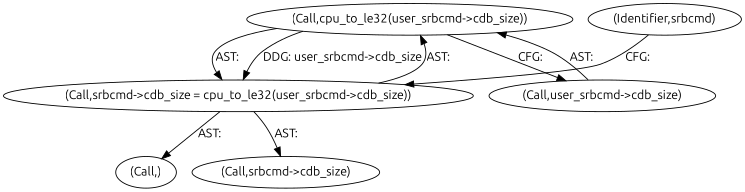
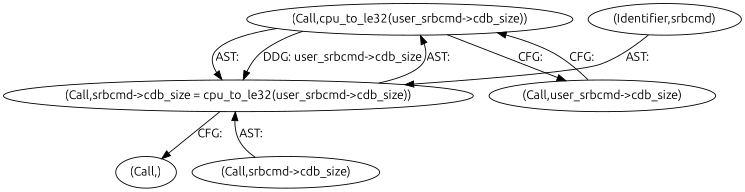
(583, 58) -> (583, 58)
(639, 58) -> (639, 58)
(267, 129) -> (240, 142)
(212, 134) -> (212, 134)
